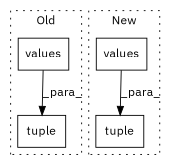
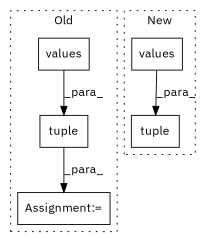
none -> (64, 209)
